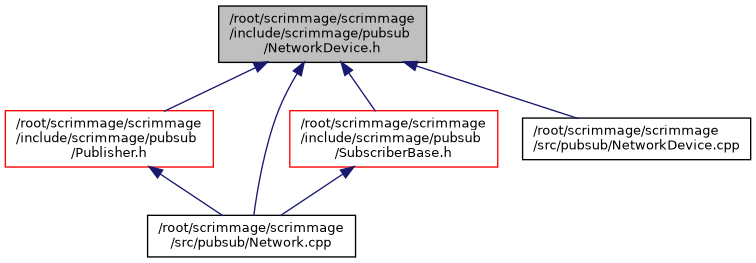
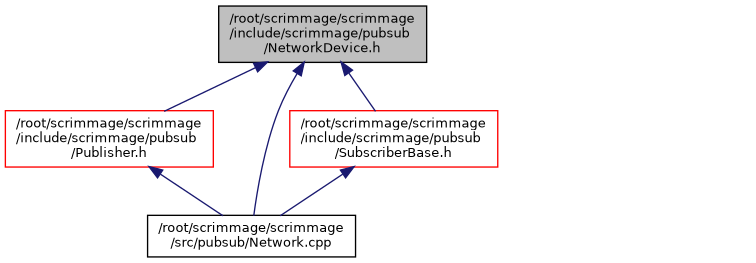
(637, 139) -> none
